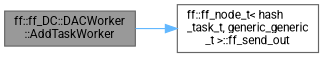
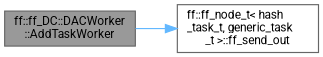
(248, 29) -> (248, 29)
